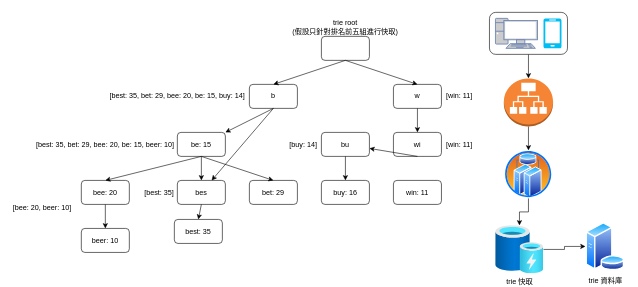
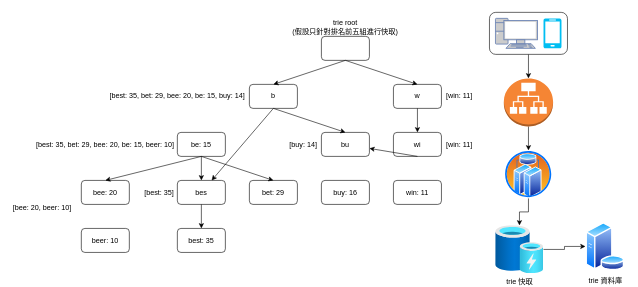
(231, 130) -> (308, 120)
(345, 166) -> none
(105, 222) -> none
(198, 231) -> (201, 240)
